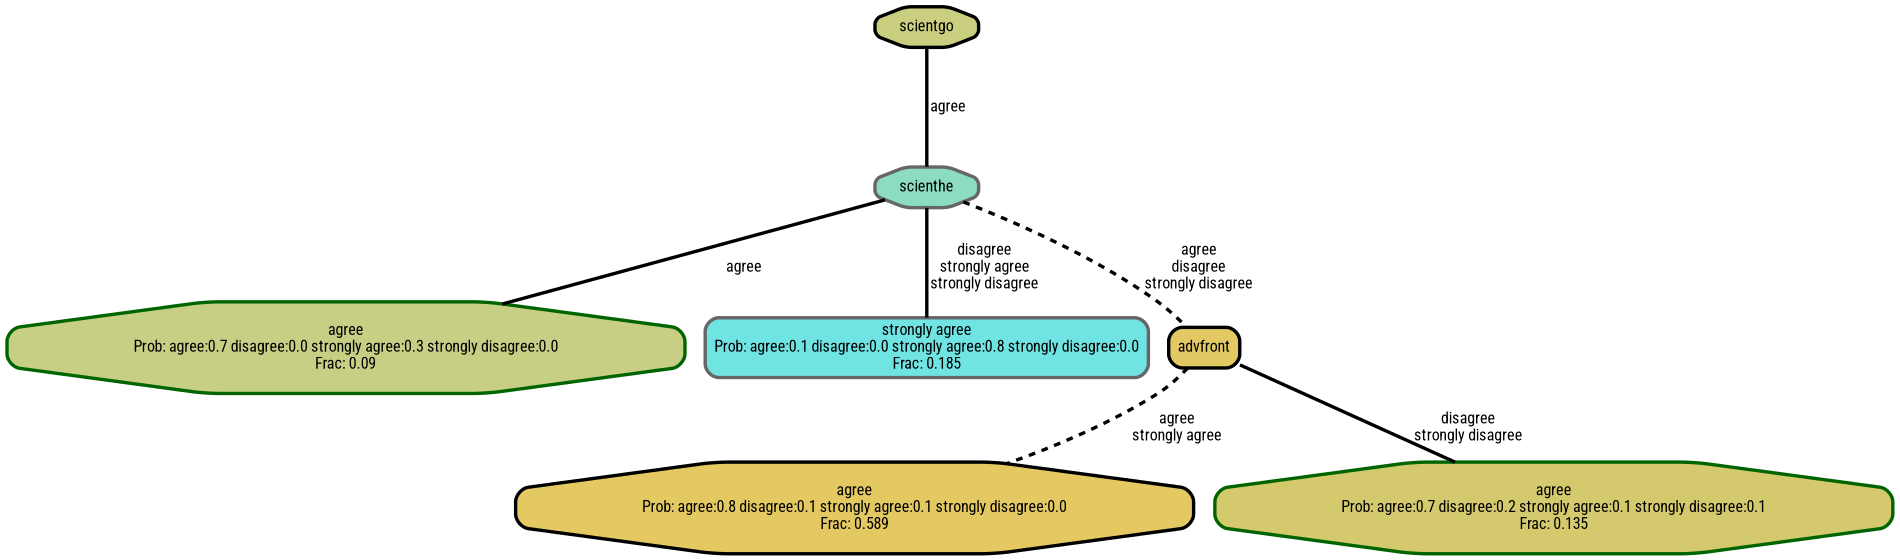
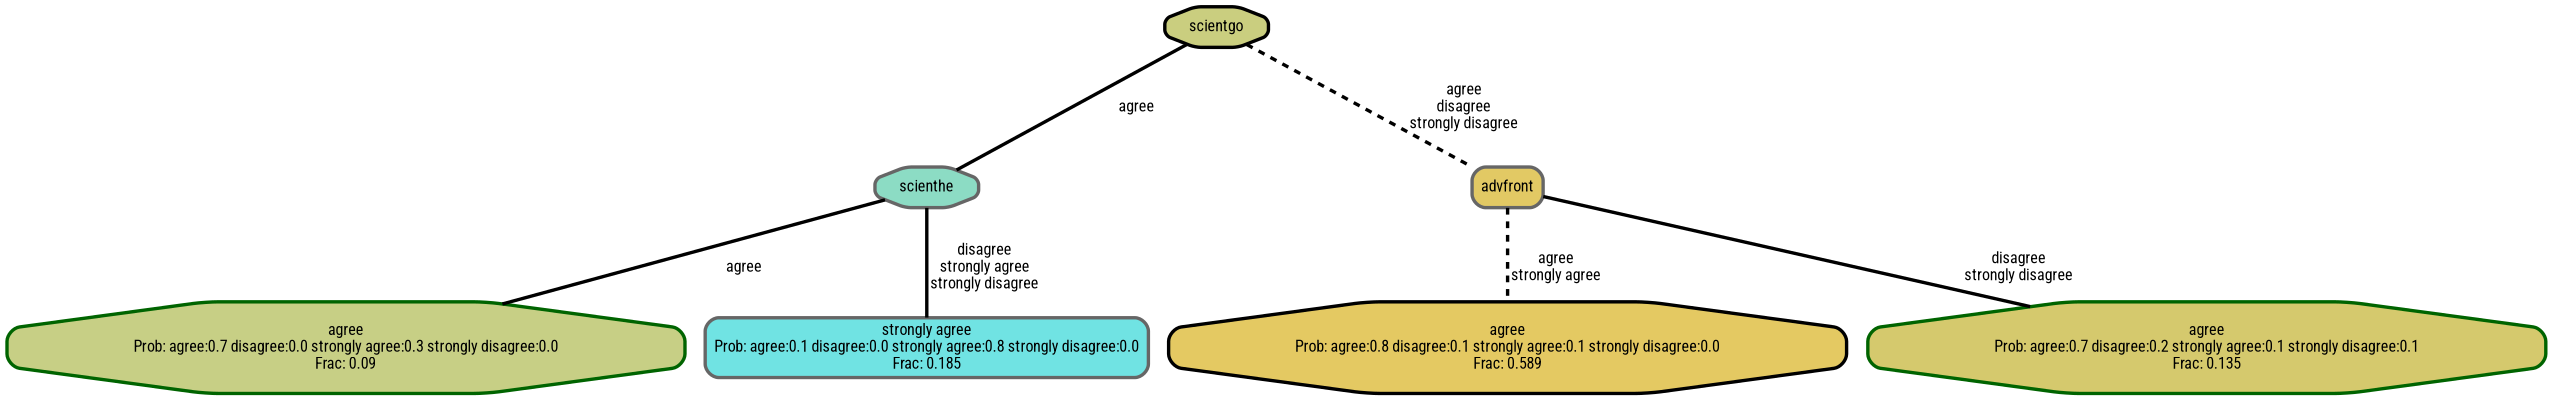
(1081, 255) -> (1359, 106)
(1204, 348) -> (1508, 187)
